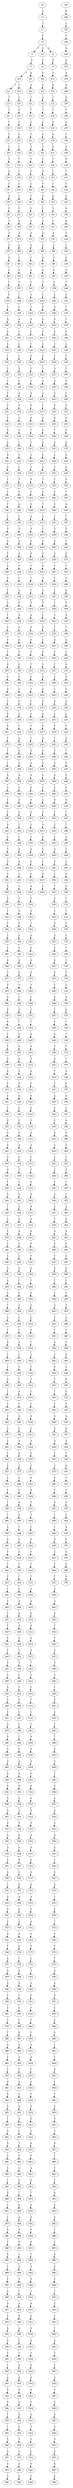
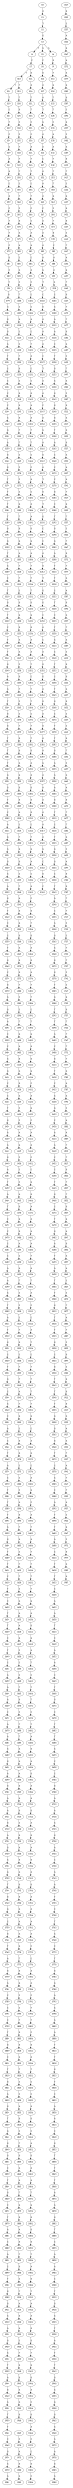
(19, 2426) -> none
